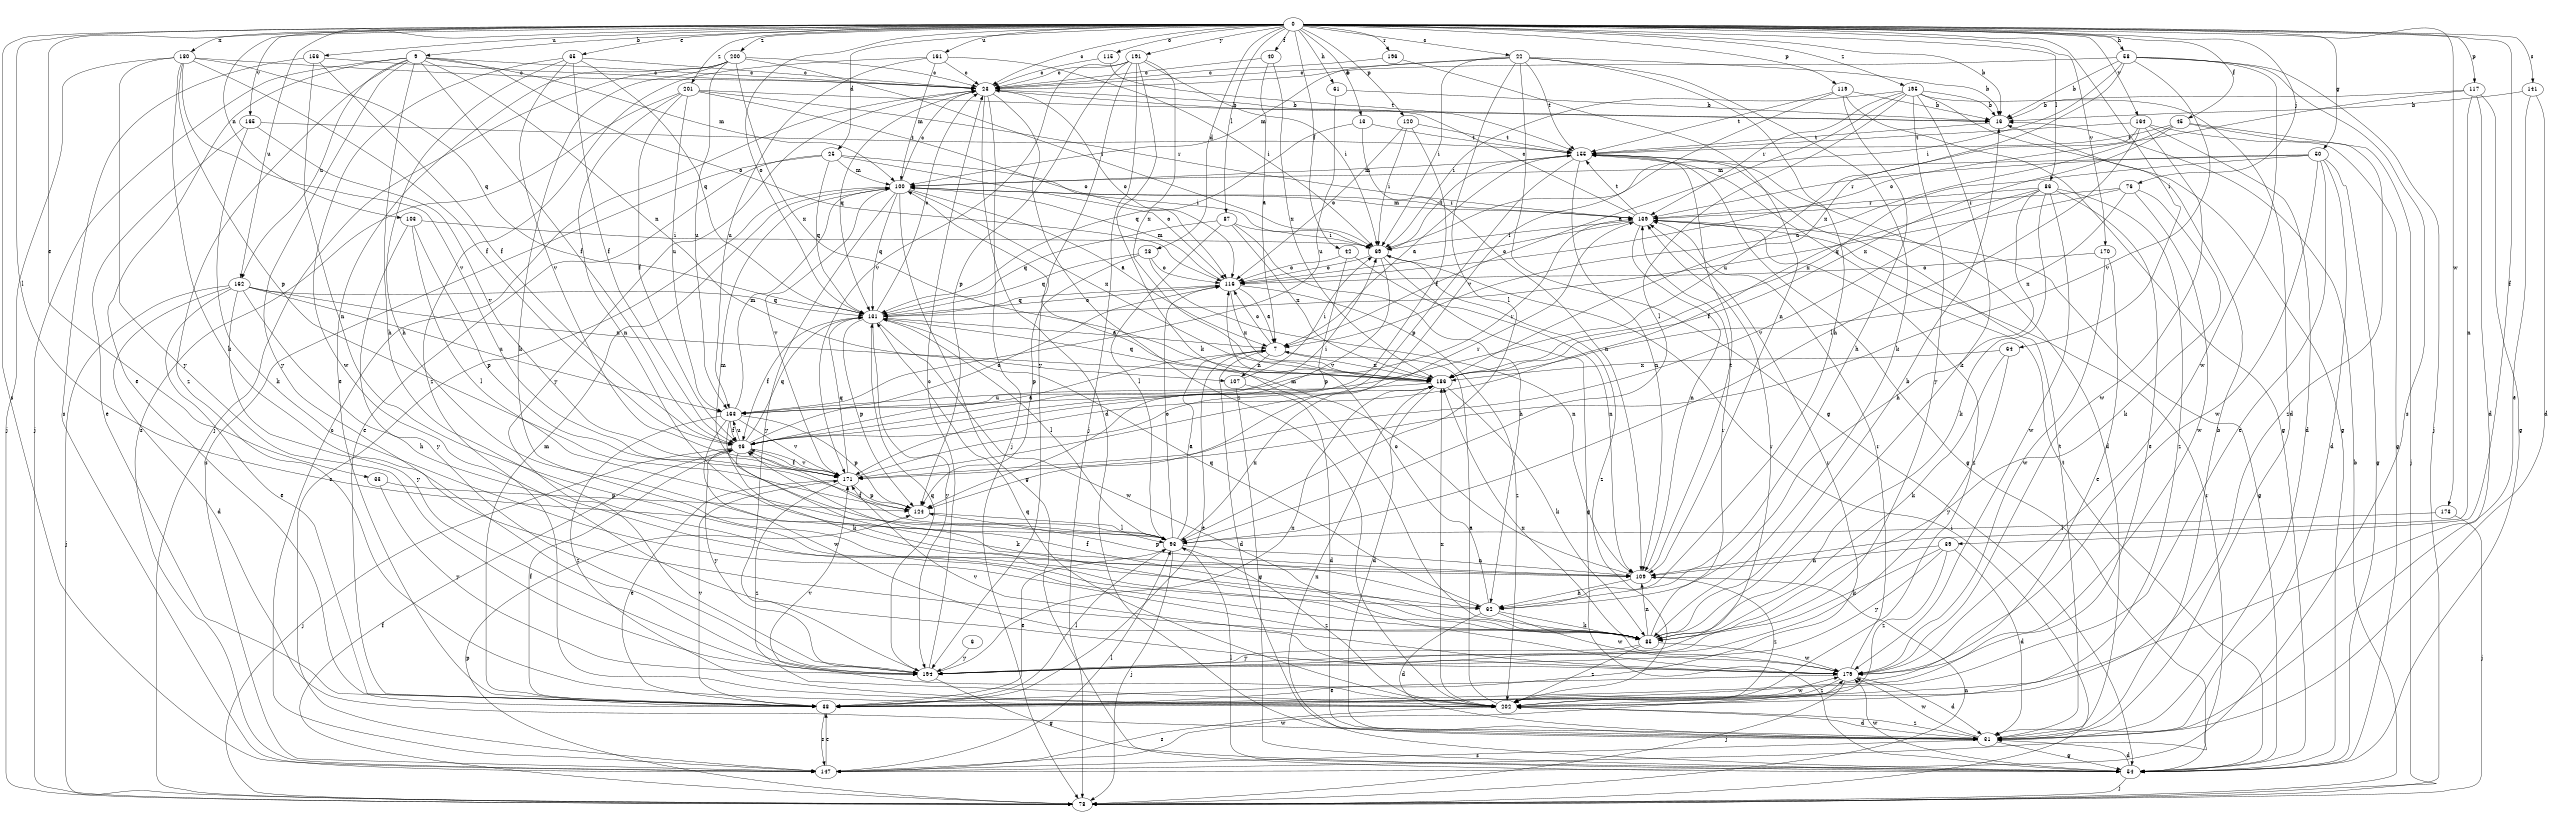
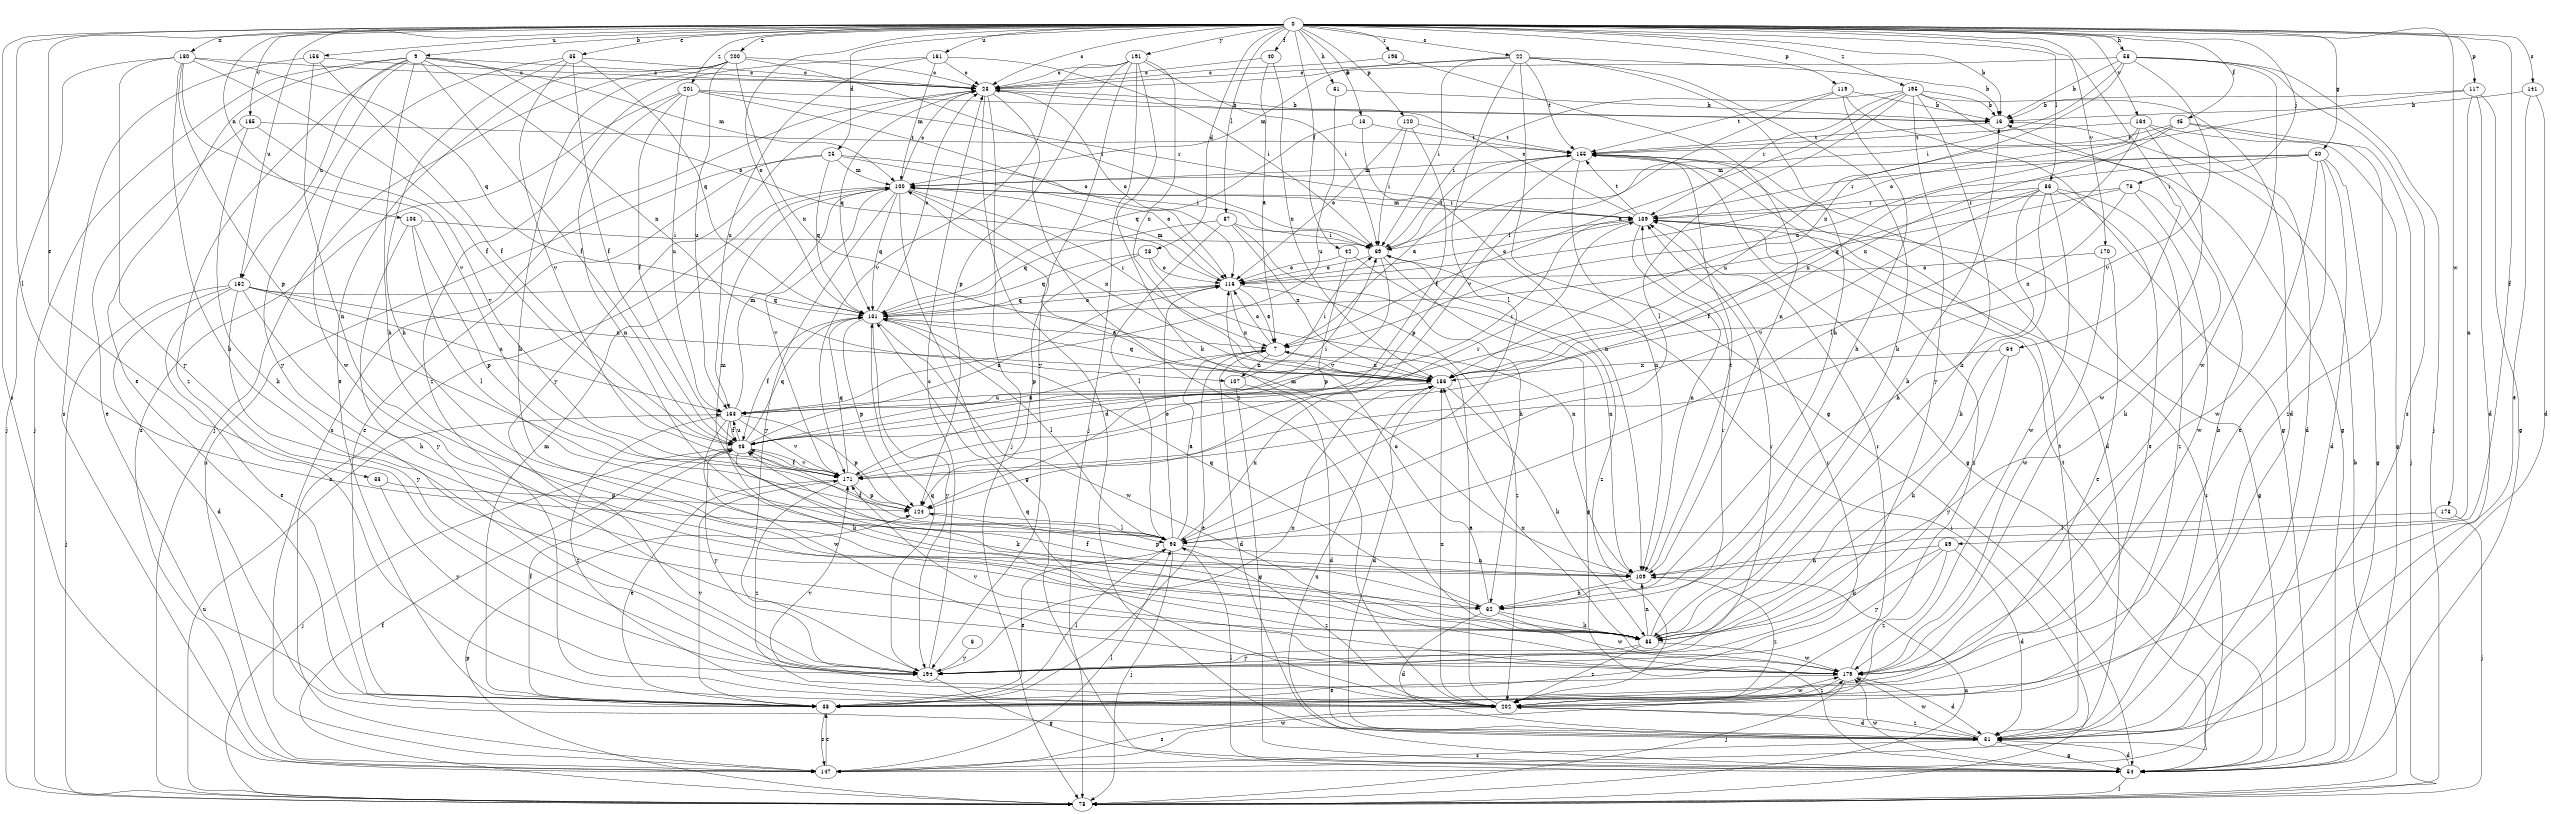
(1109, 57) -> none
(1123, 268) -> (1123, 268)
none -> (251, 791)
